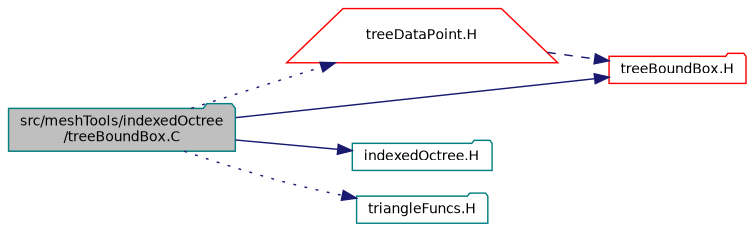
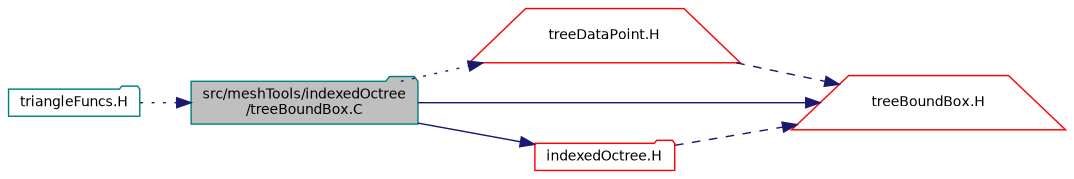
(678, 70) -> (929, 103)
none -> (729, 136)
(422, 157) -> (605, 157)
(262, 176) -> (158, 103)
